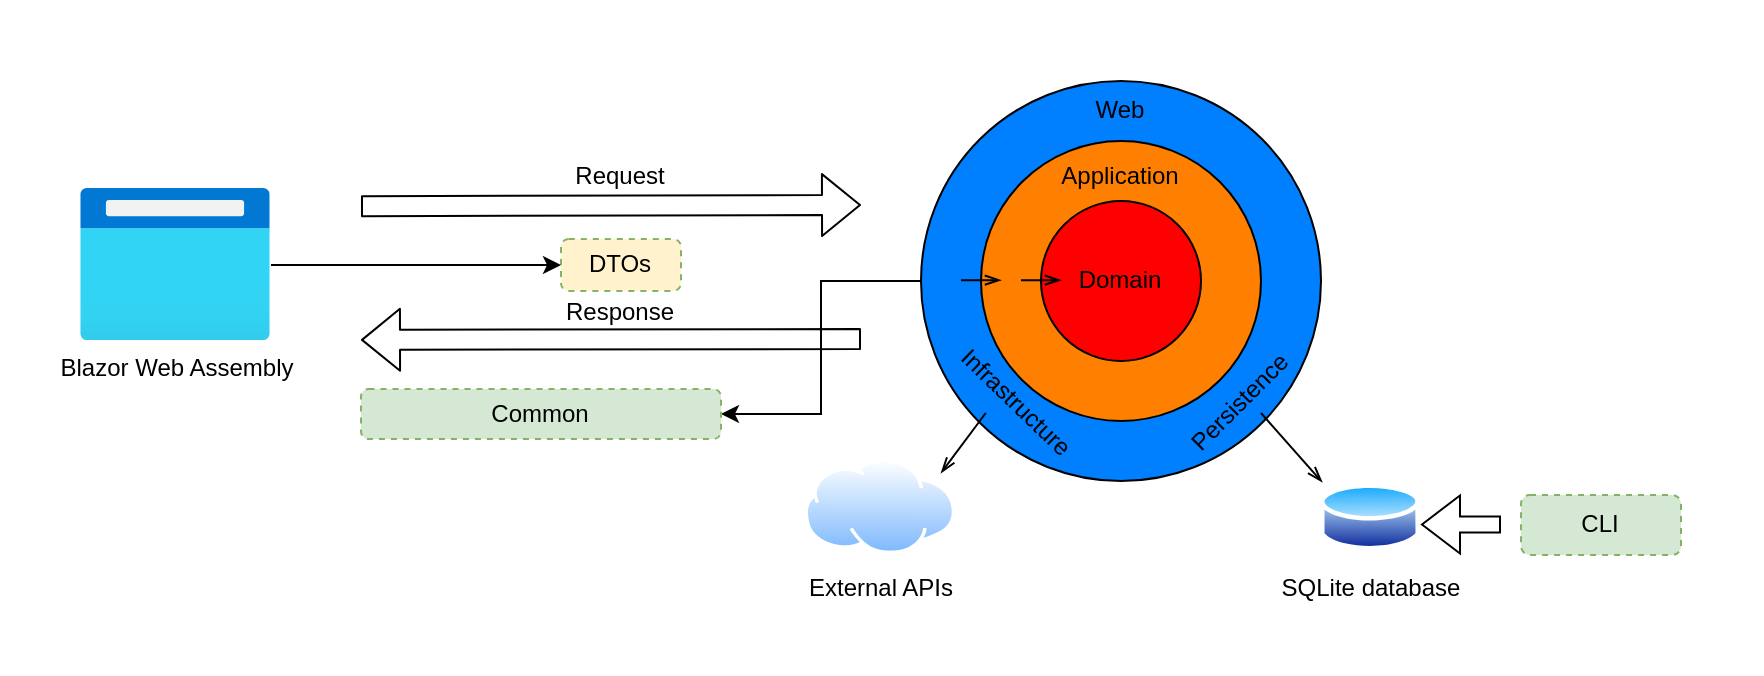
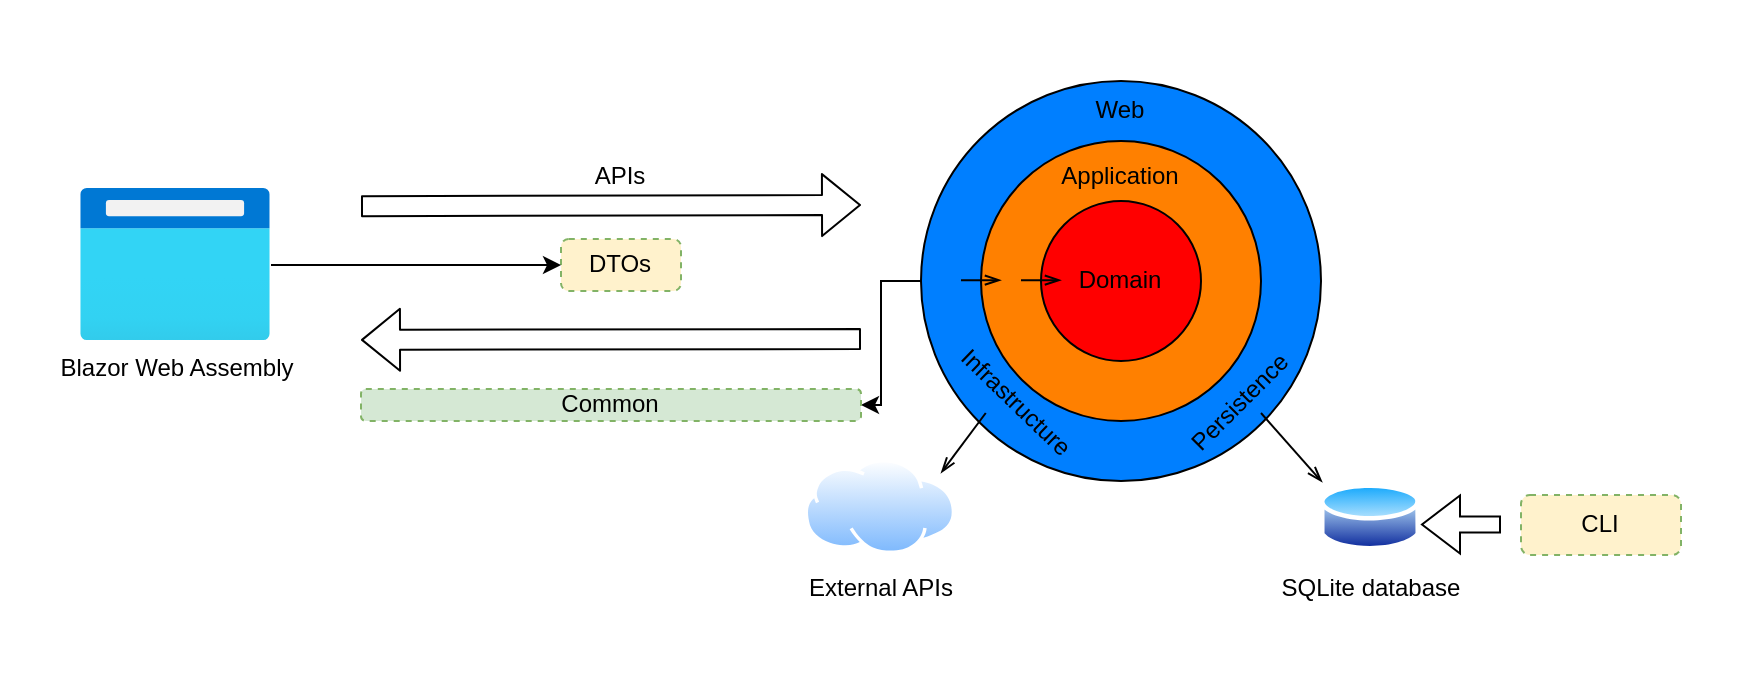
(621, 177) -> (621, 177)
(621, 313) -> none
(541, 414) -> (611, 405)
(1601, 525) -> (1601, 525)
